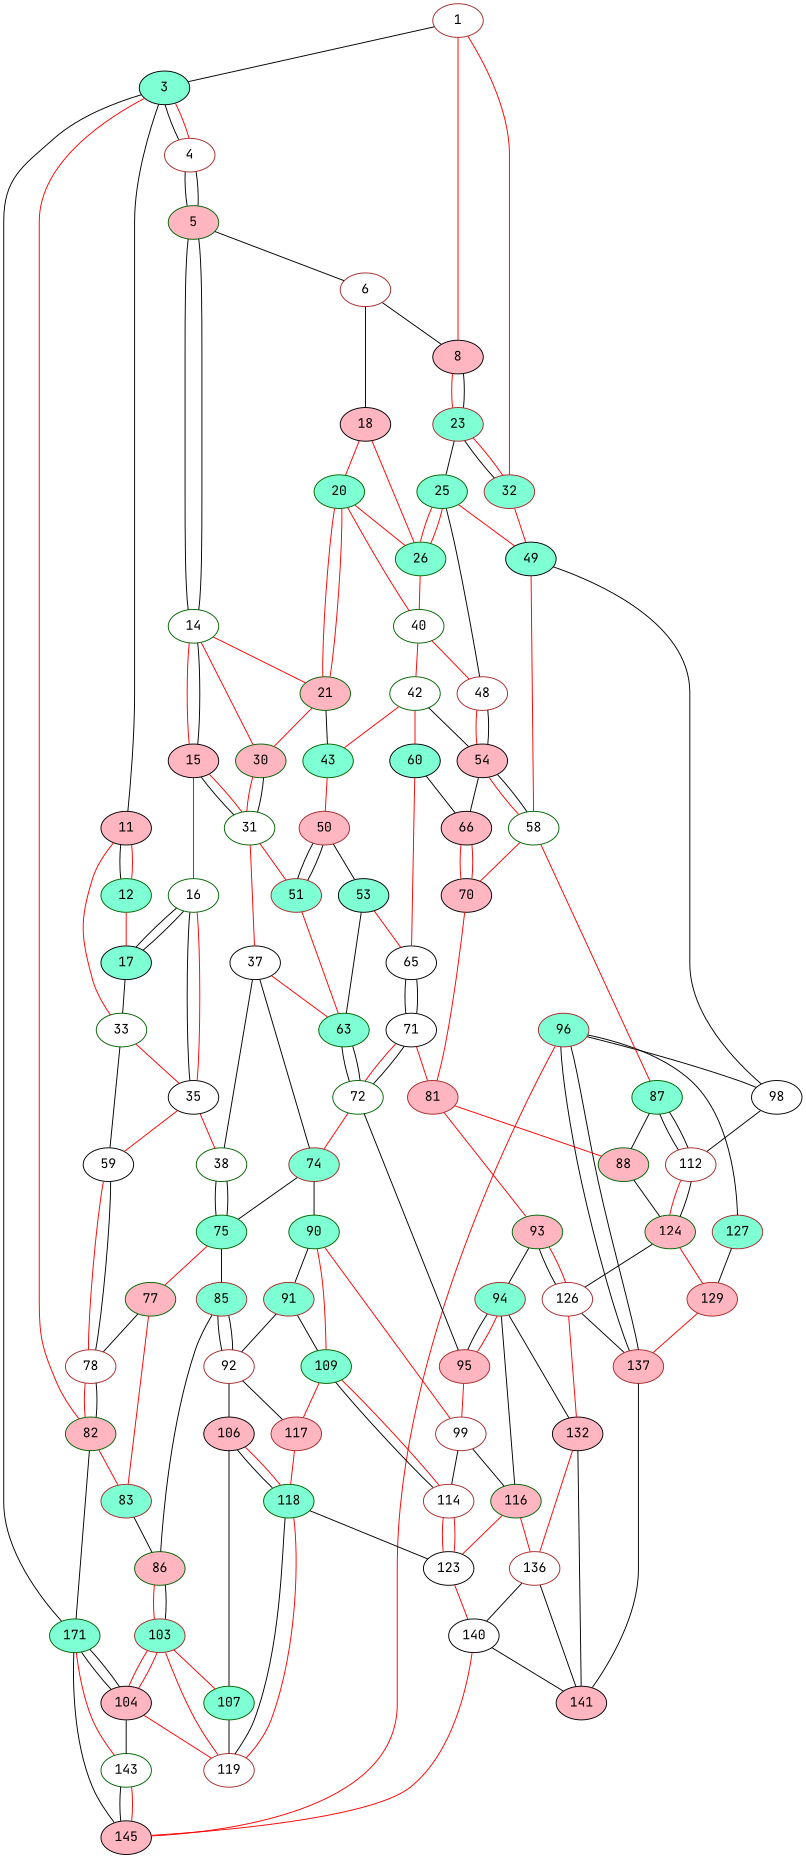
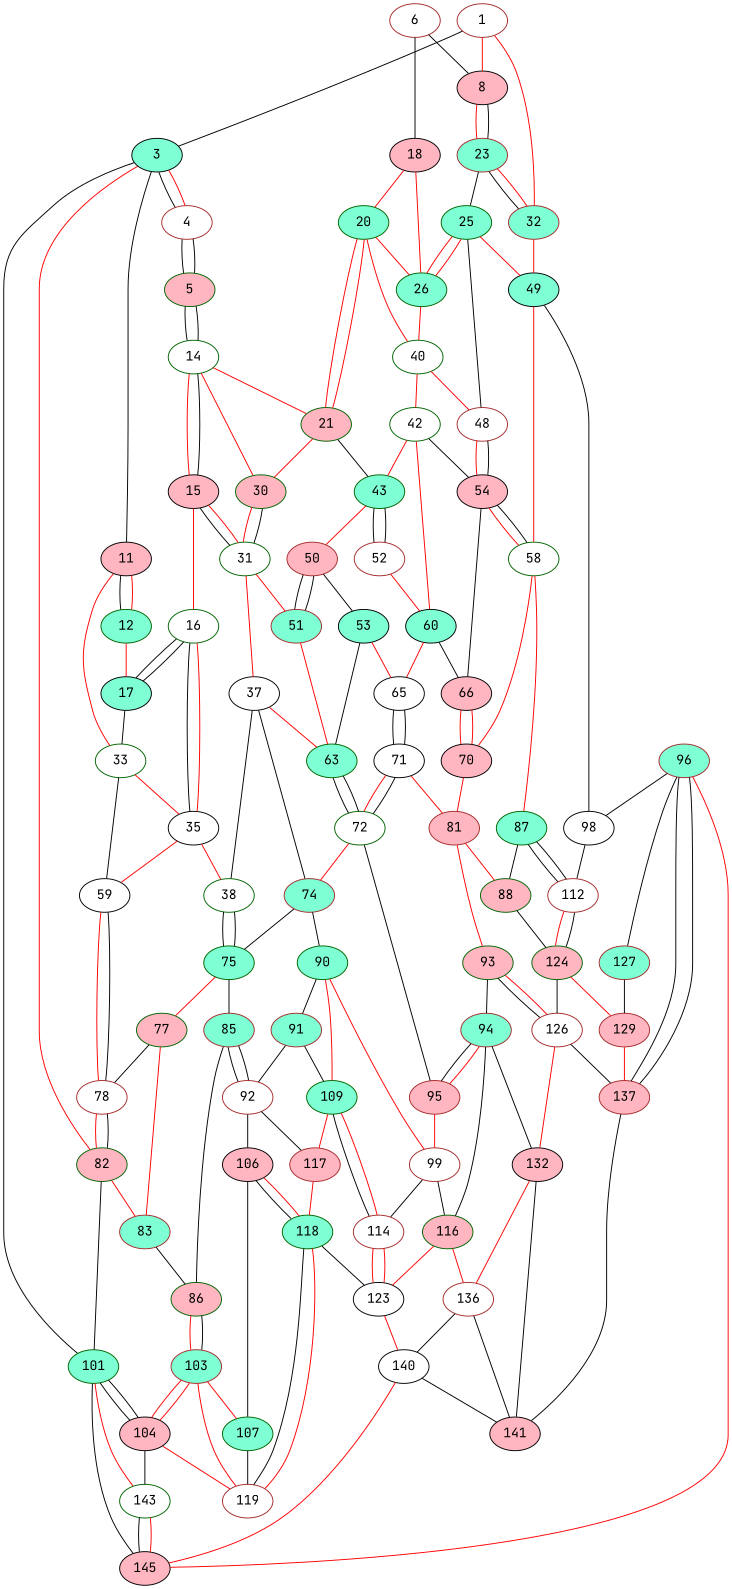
(279, 256) -> none
none -> (379, 559)
(75, 1636) -> (93, 1367)
